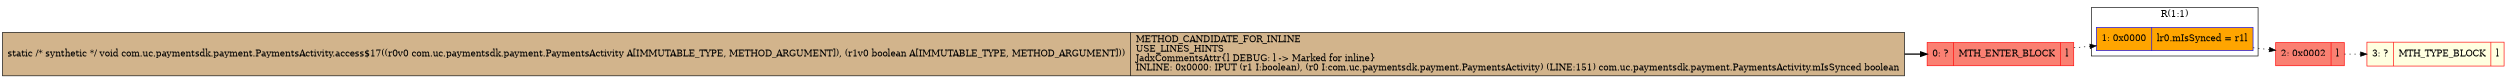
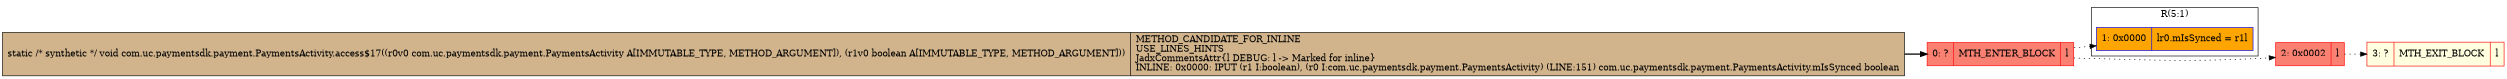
(2175, 15) -> (2175, 15)
(2262, 49) -> (2171, 60)
(2442, 54) -> (2442, 54)
